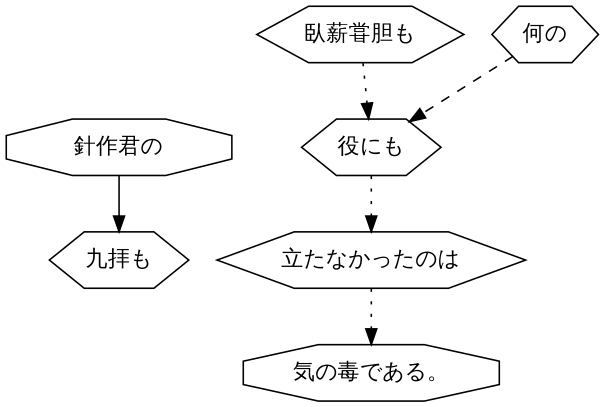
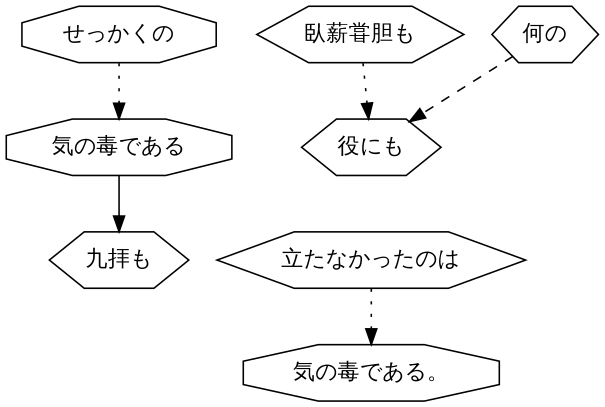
none -> (119, 34)
(119, 147) -> (119, 147)
(371, 196) -> none
